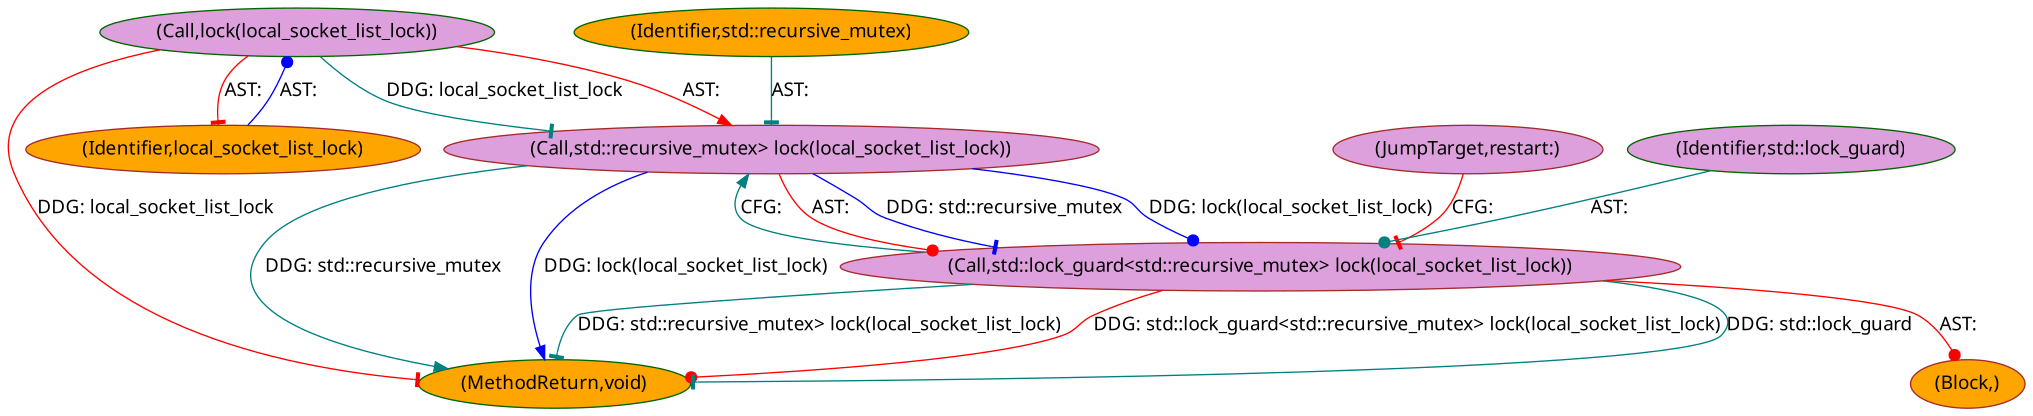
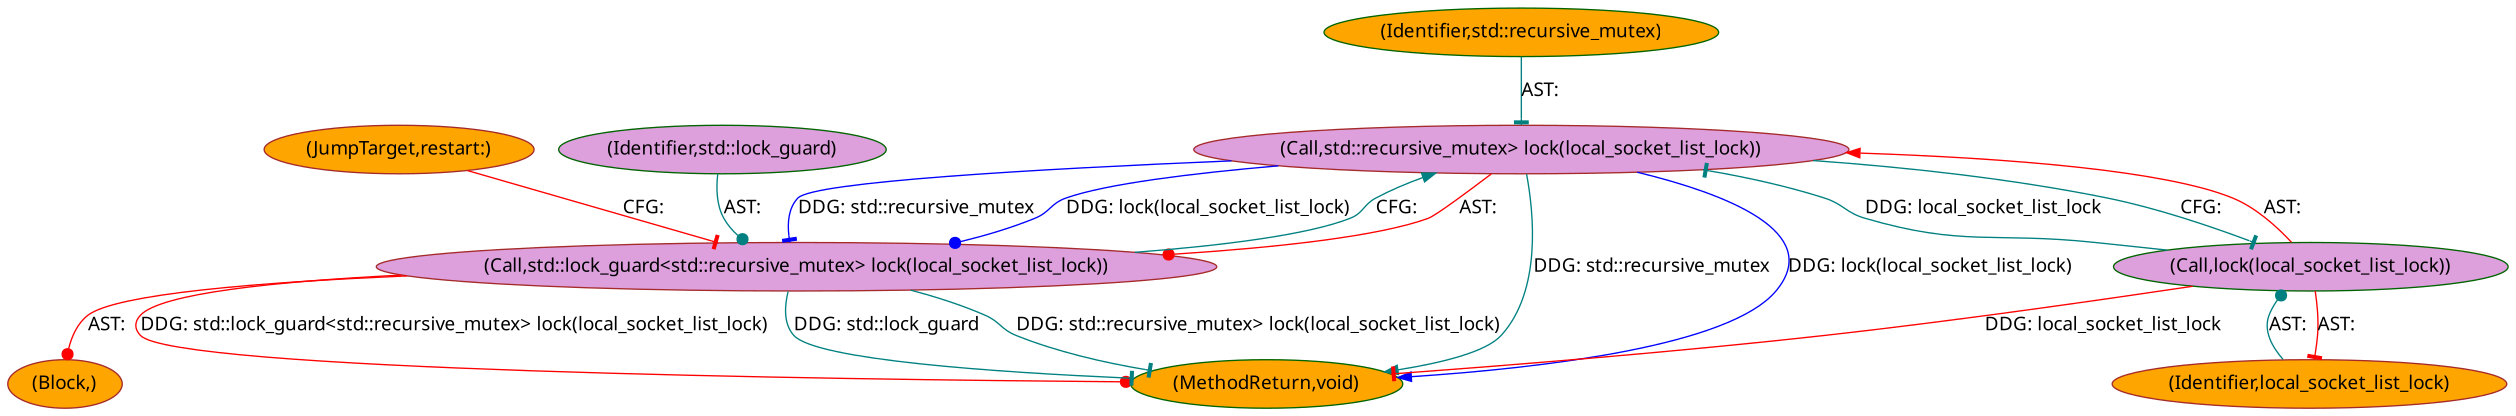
(269, 98) -> (2268, 331)
(1468, 150) -> (399, 150)
none -> (2034, 185)
